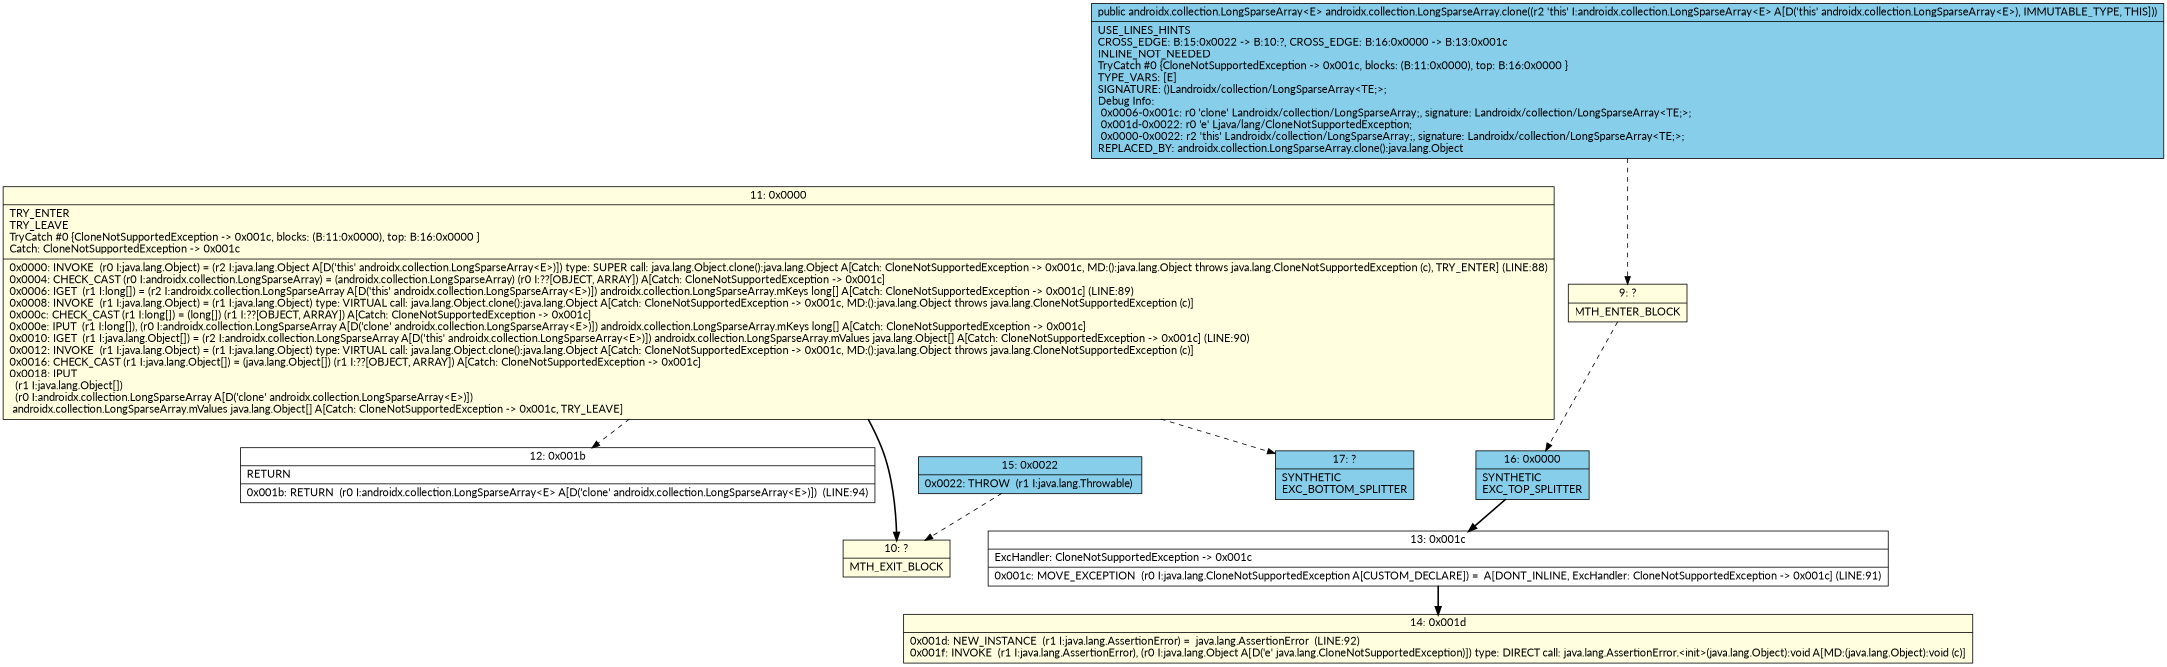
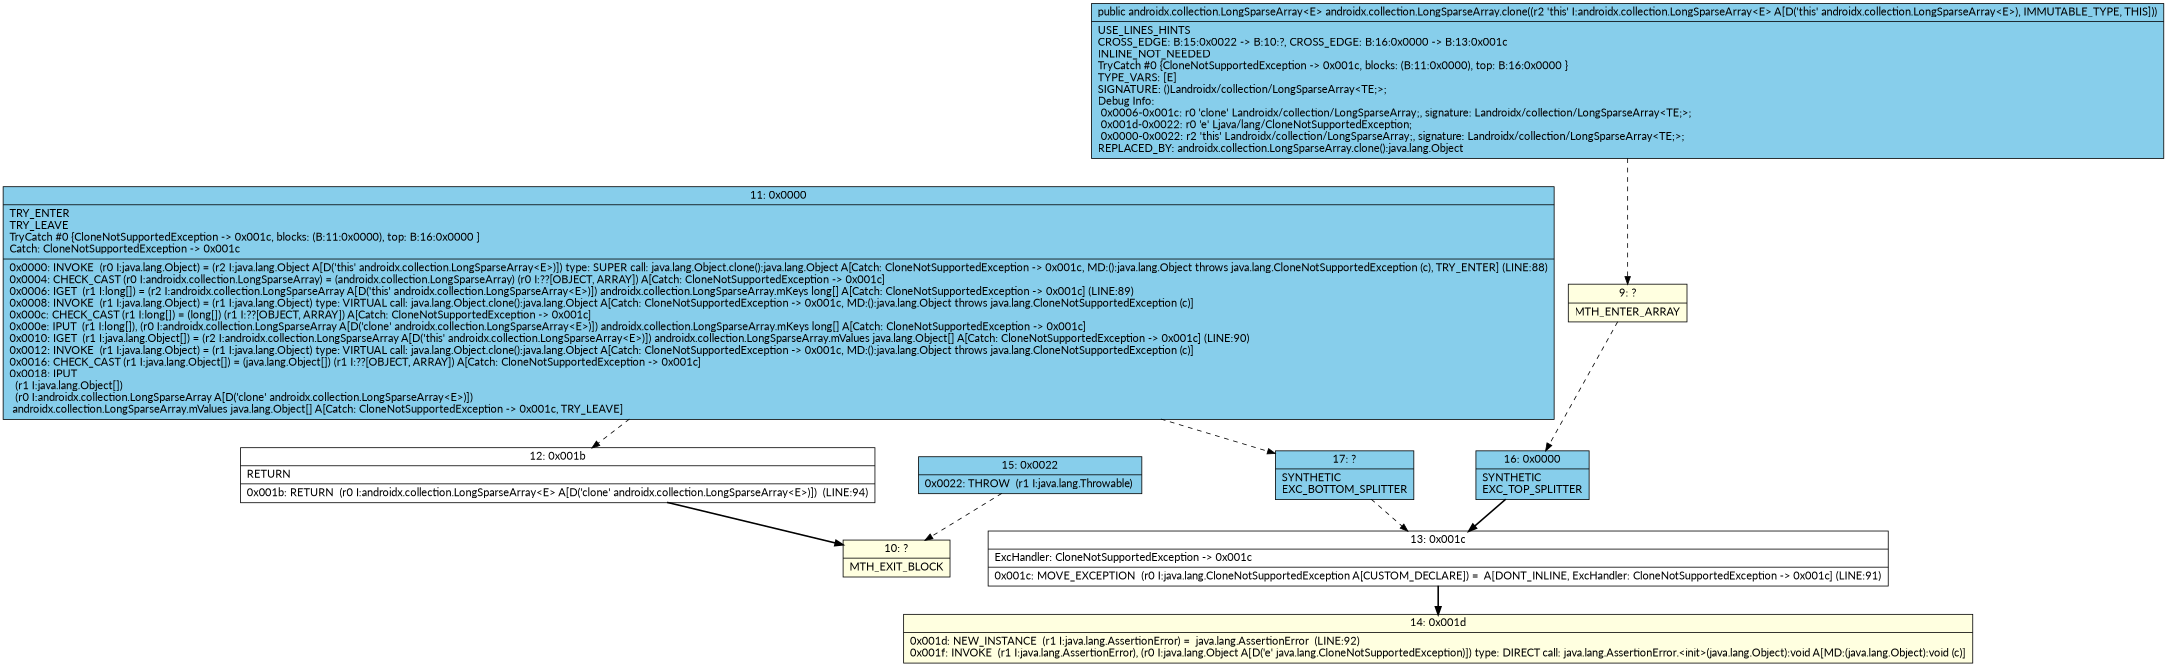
(779, 303) -> (779, 303)
(1628, 312) -> (1628, 312)
(889, 474) -> (751, 523)
none -> (1387, 513)
